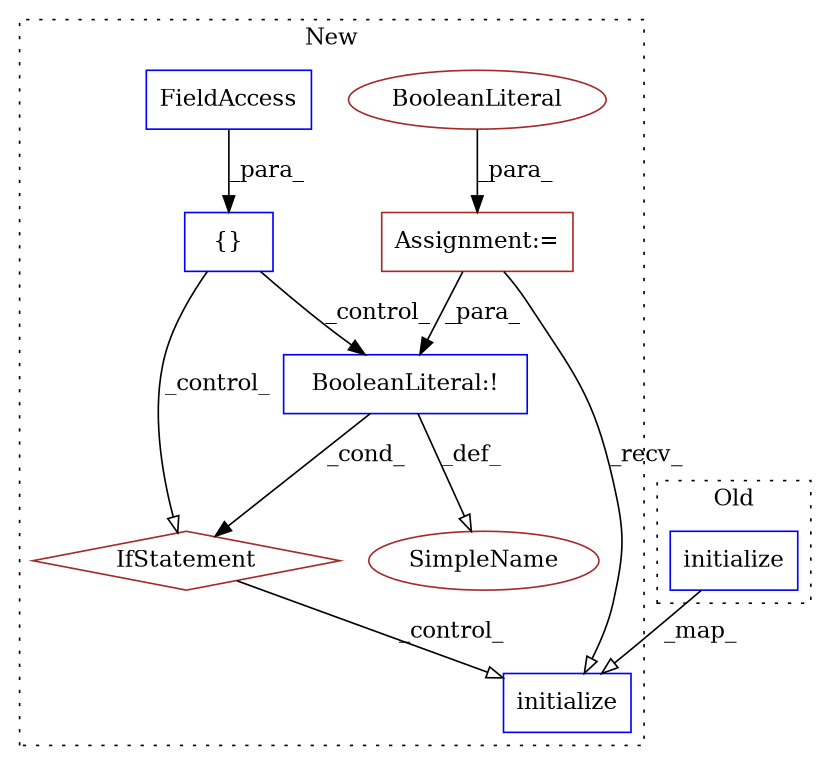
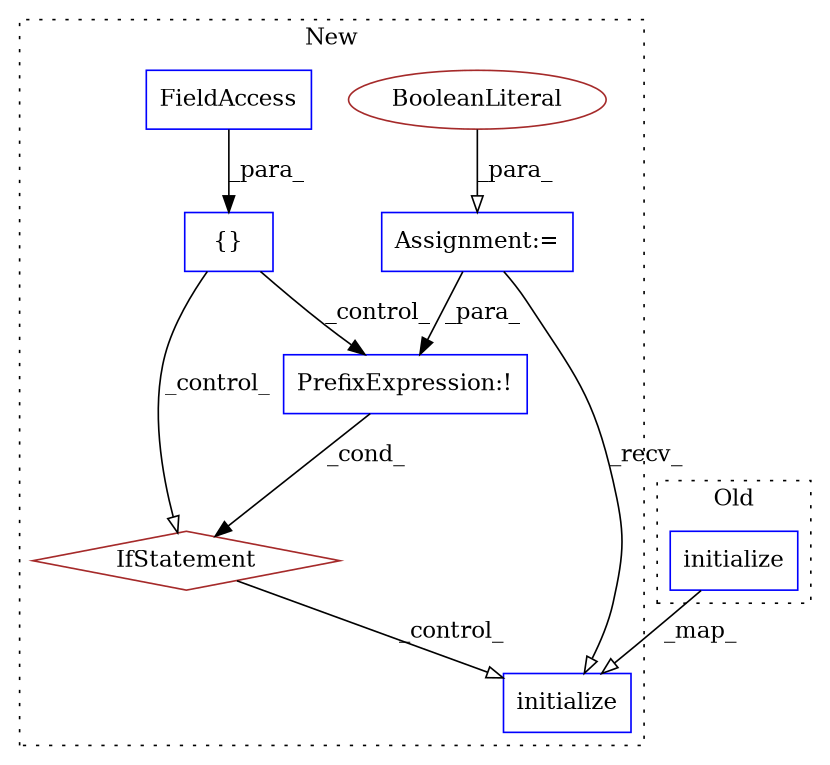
(477, 163) -> (477, 163)
(477, 242) -> (477, 242)
(405, 384) -> (405, 384)
(484, 561) -> none
